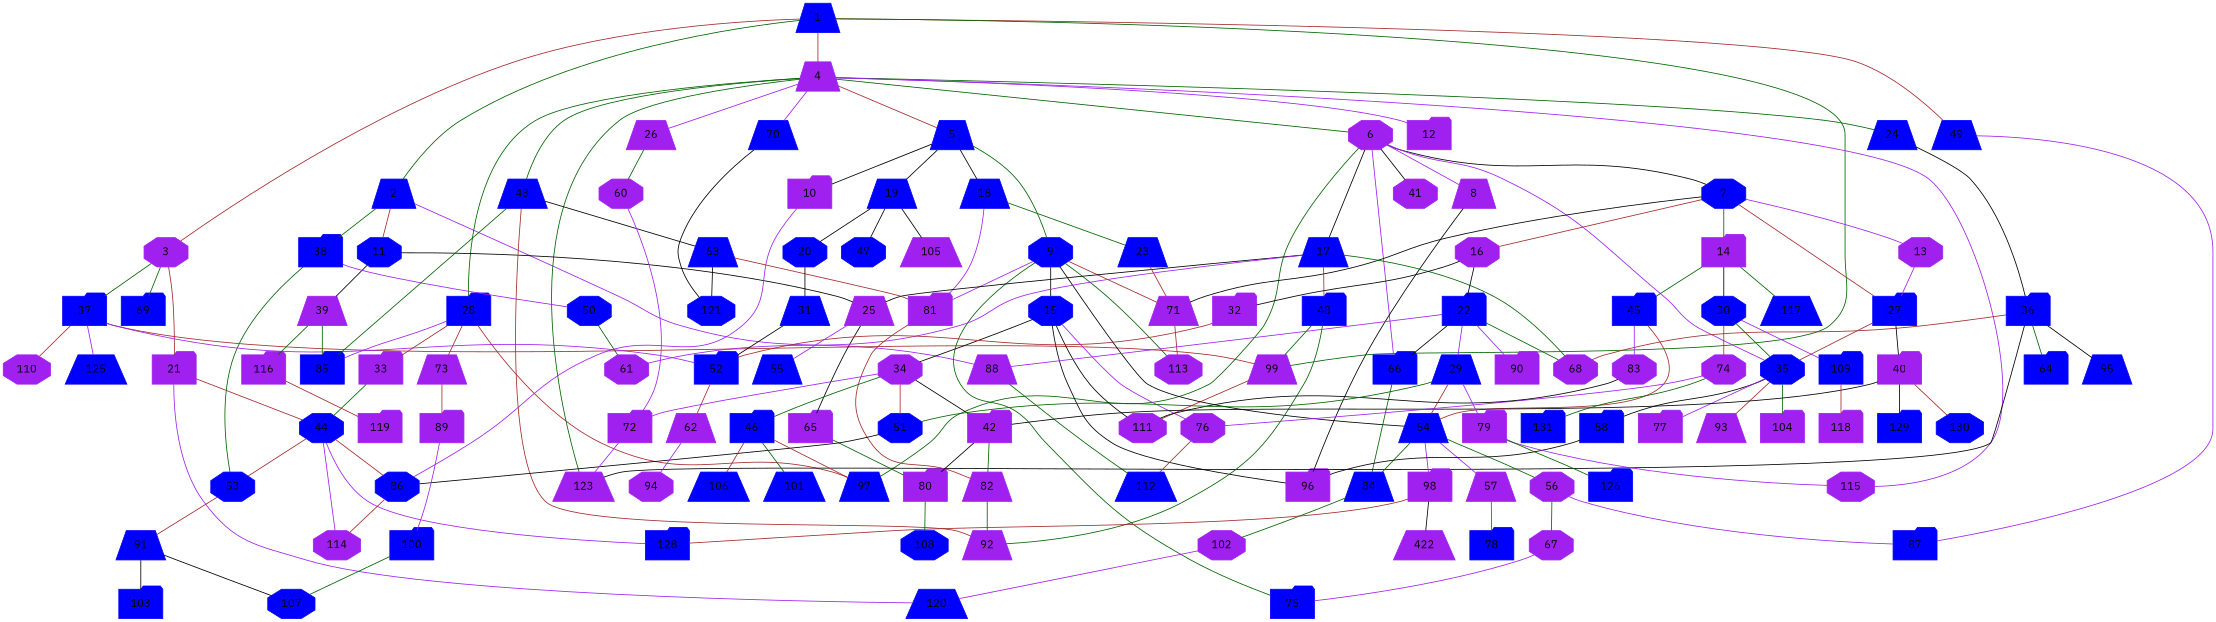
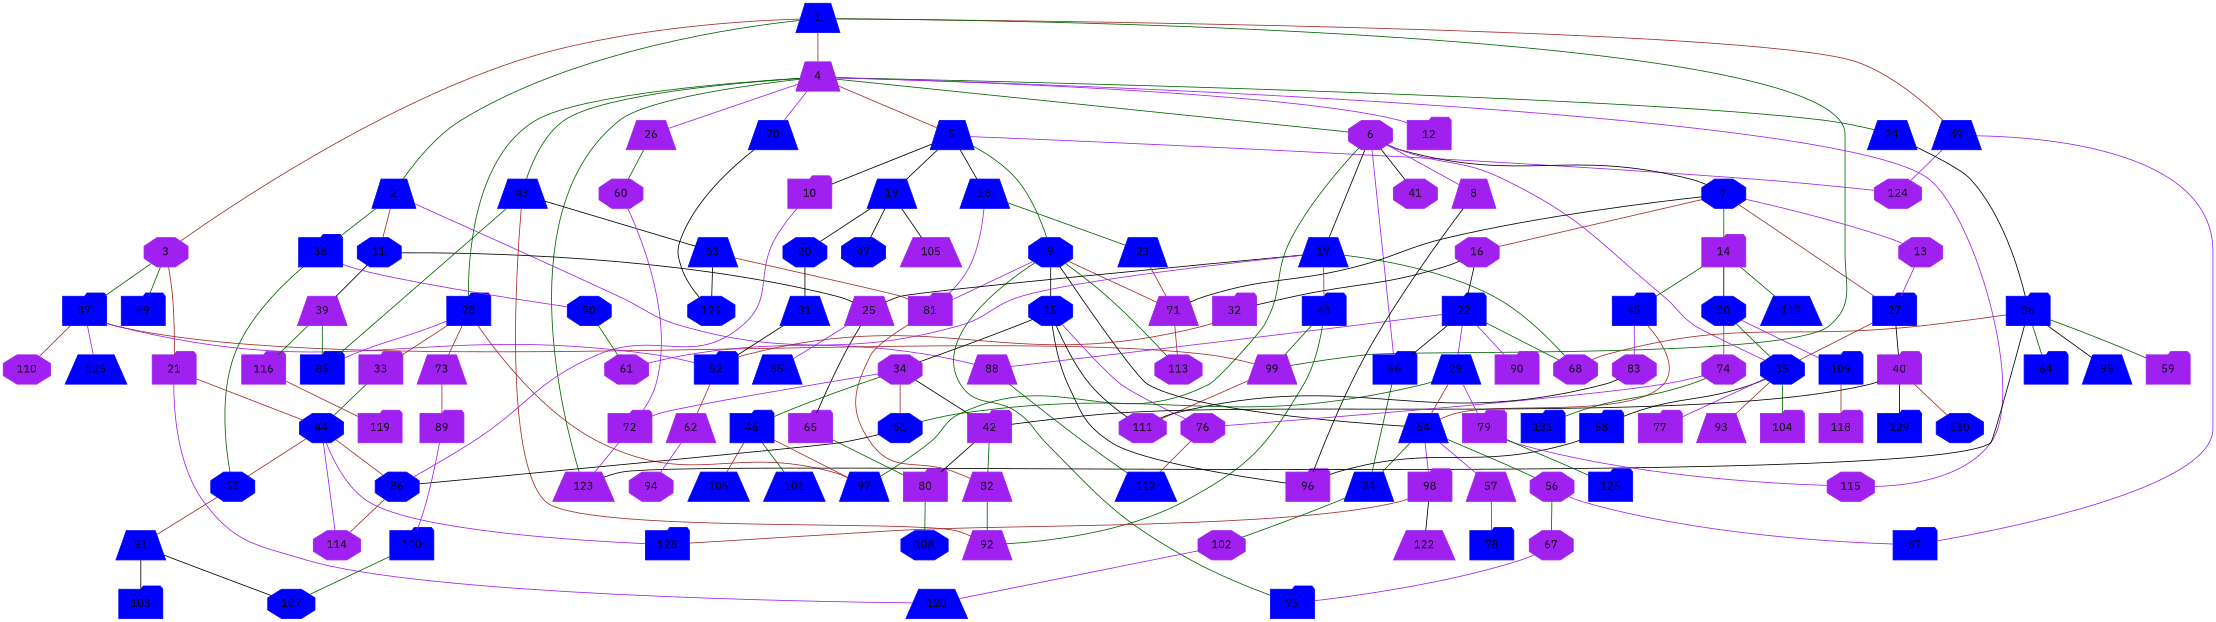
none -> (1898, 194)
none -> (2168, 370)
(1424, 545) -> (1424, 545)
